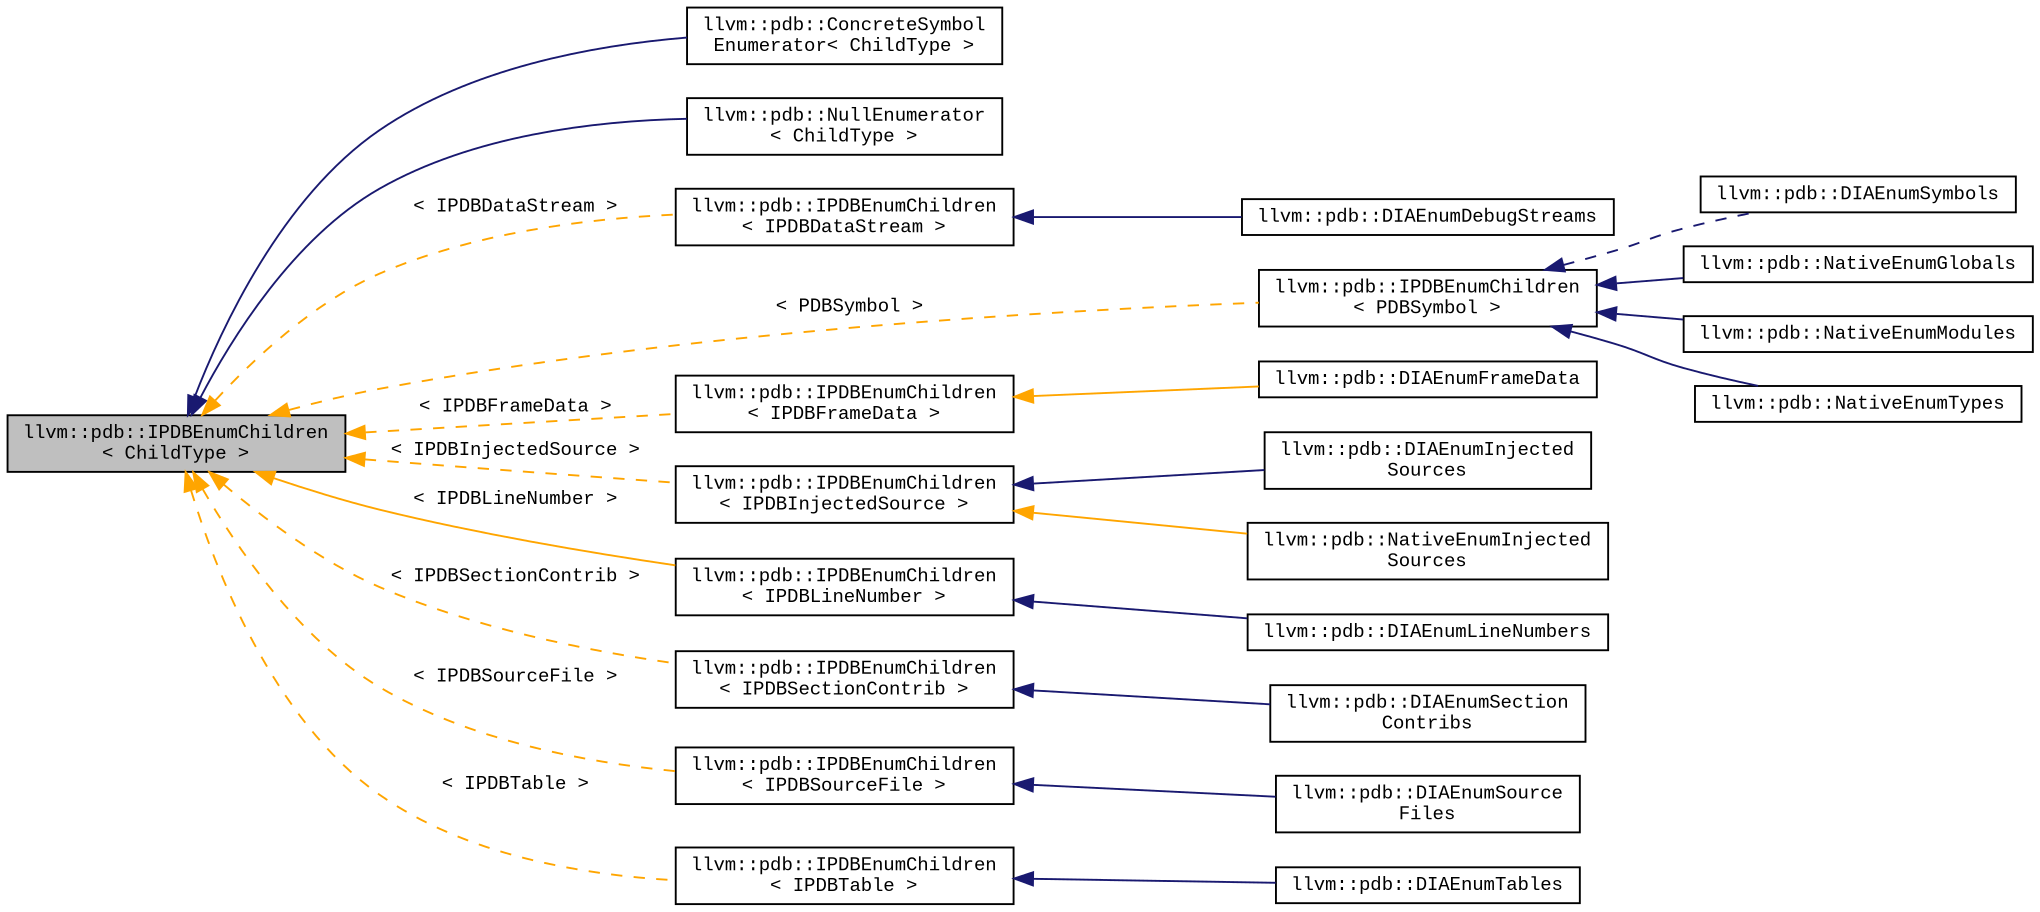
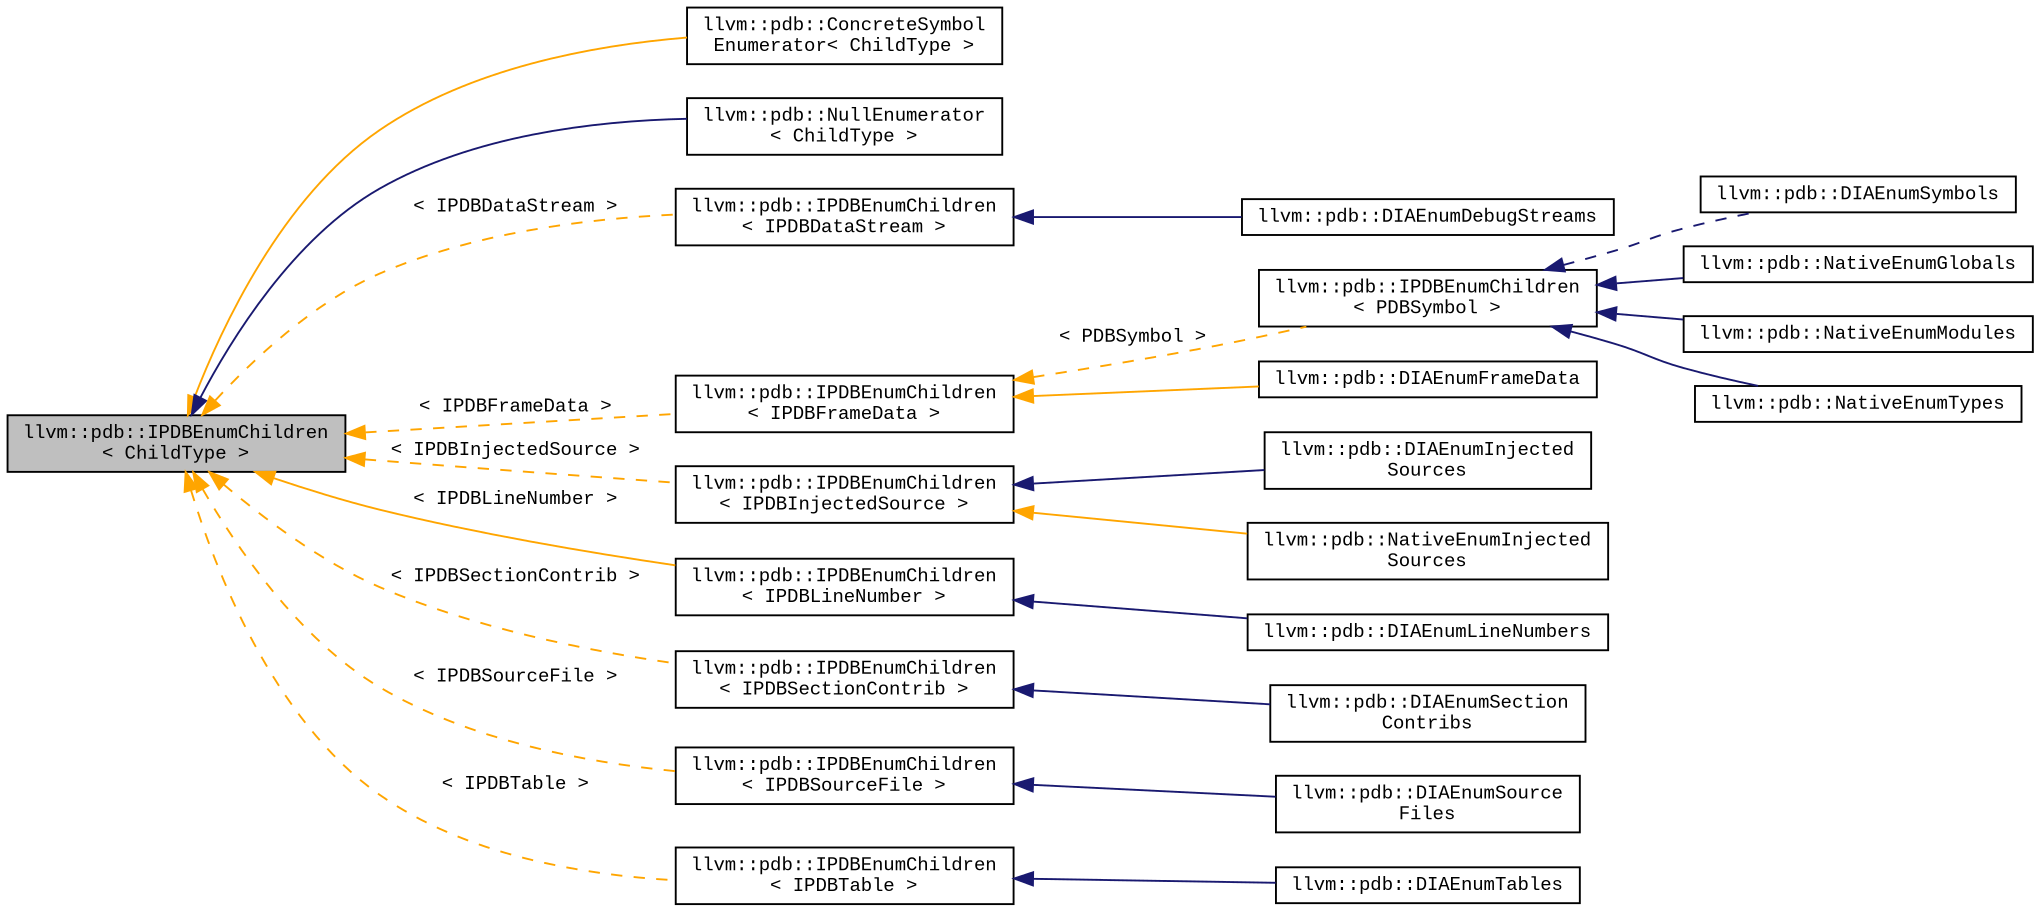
(378, 132) -> (378, 132)
(771, 335) -> (1170, 354)
